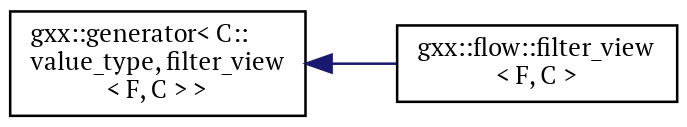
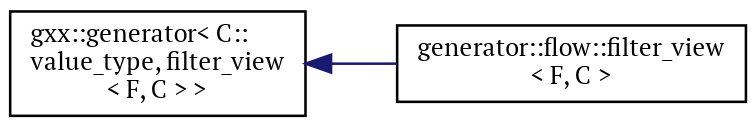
(537, 64) -> (572, 64)
